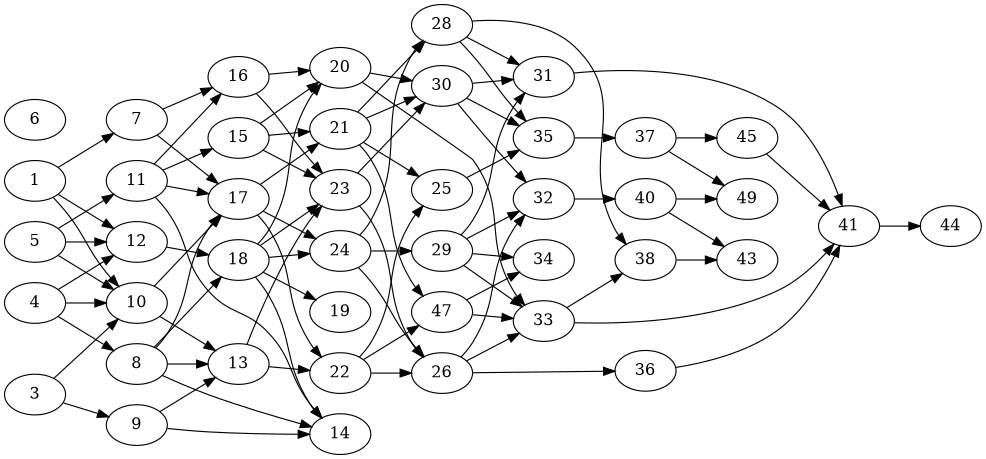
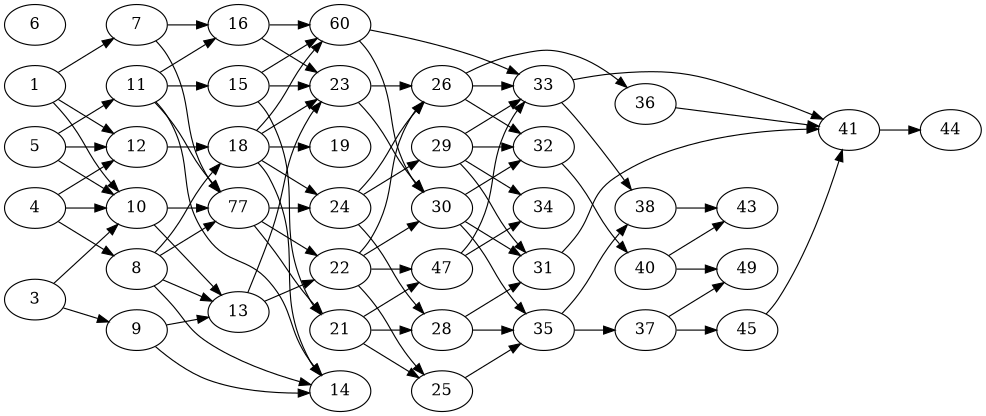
(340, 68) -> (340, 25)
(599, 85) -> (592, 274)
(386, 110) -> (386, 242)
(239, 199) -> (239, 208)
